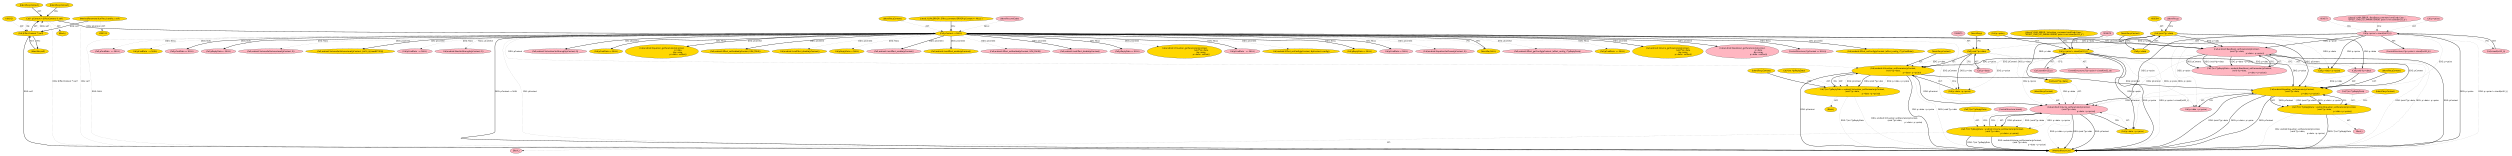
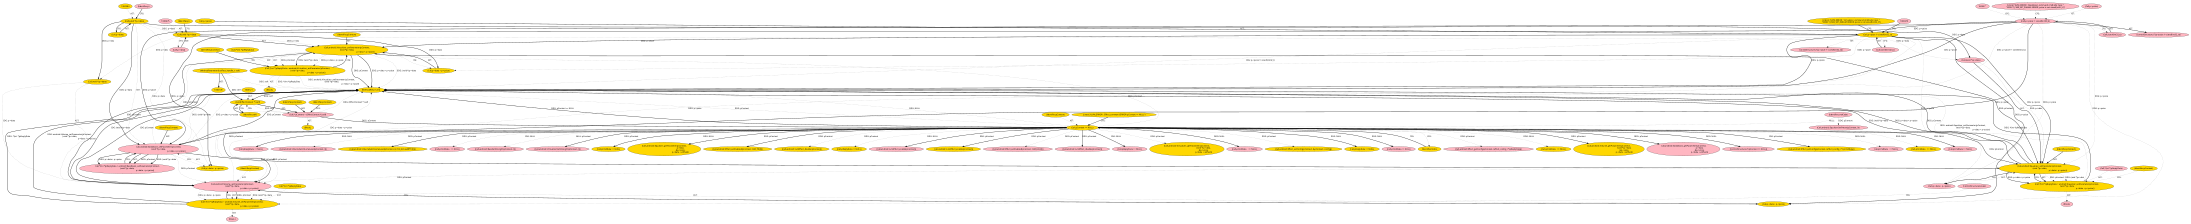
(44, 19) -> (308, 115)
(101, 25) -> (219, 80)
(1201, 35) -> (1838, 120)
(984, 149) -> (305, 91)
